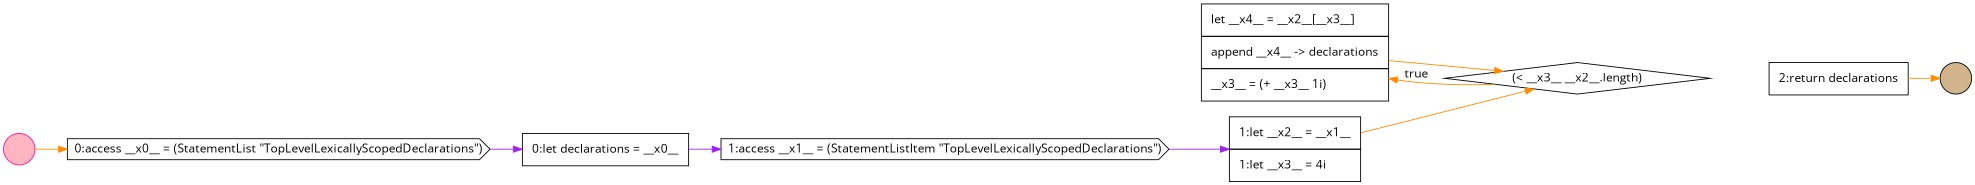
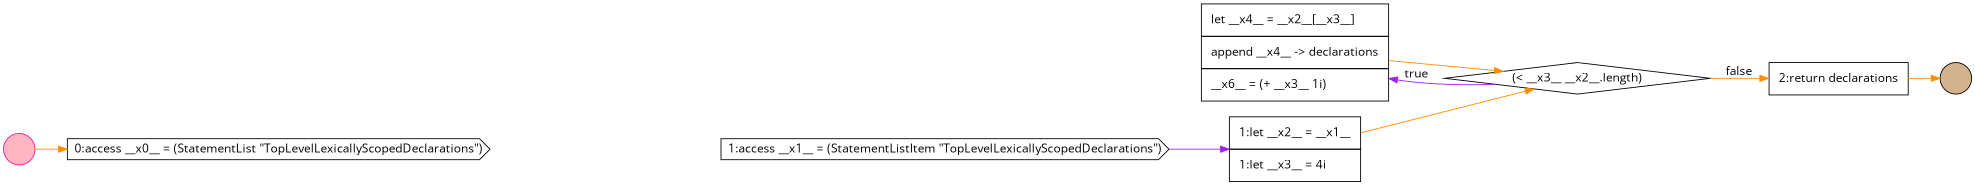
none -> (1735, 78)
(1269, 84) -> (1269, 84)
(1446, 84) -> (1446, 84)
(606, 149) -> none
